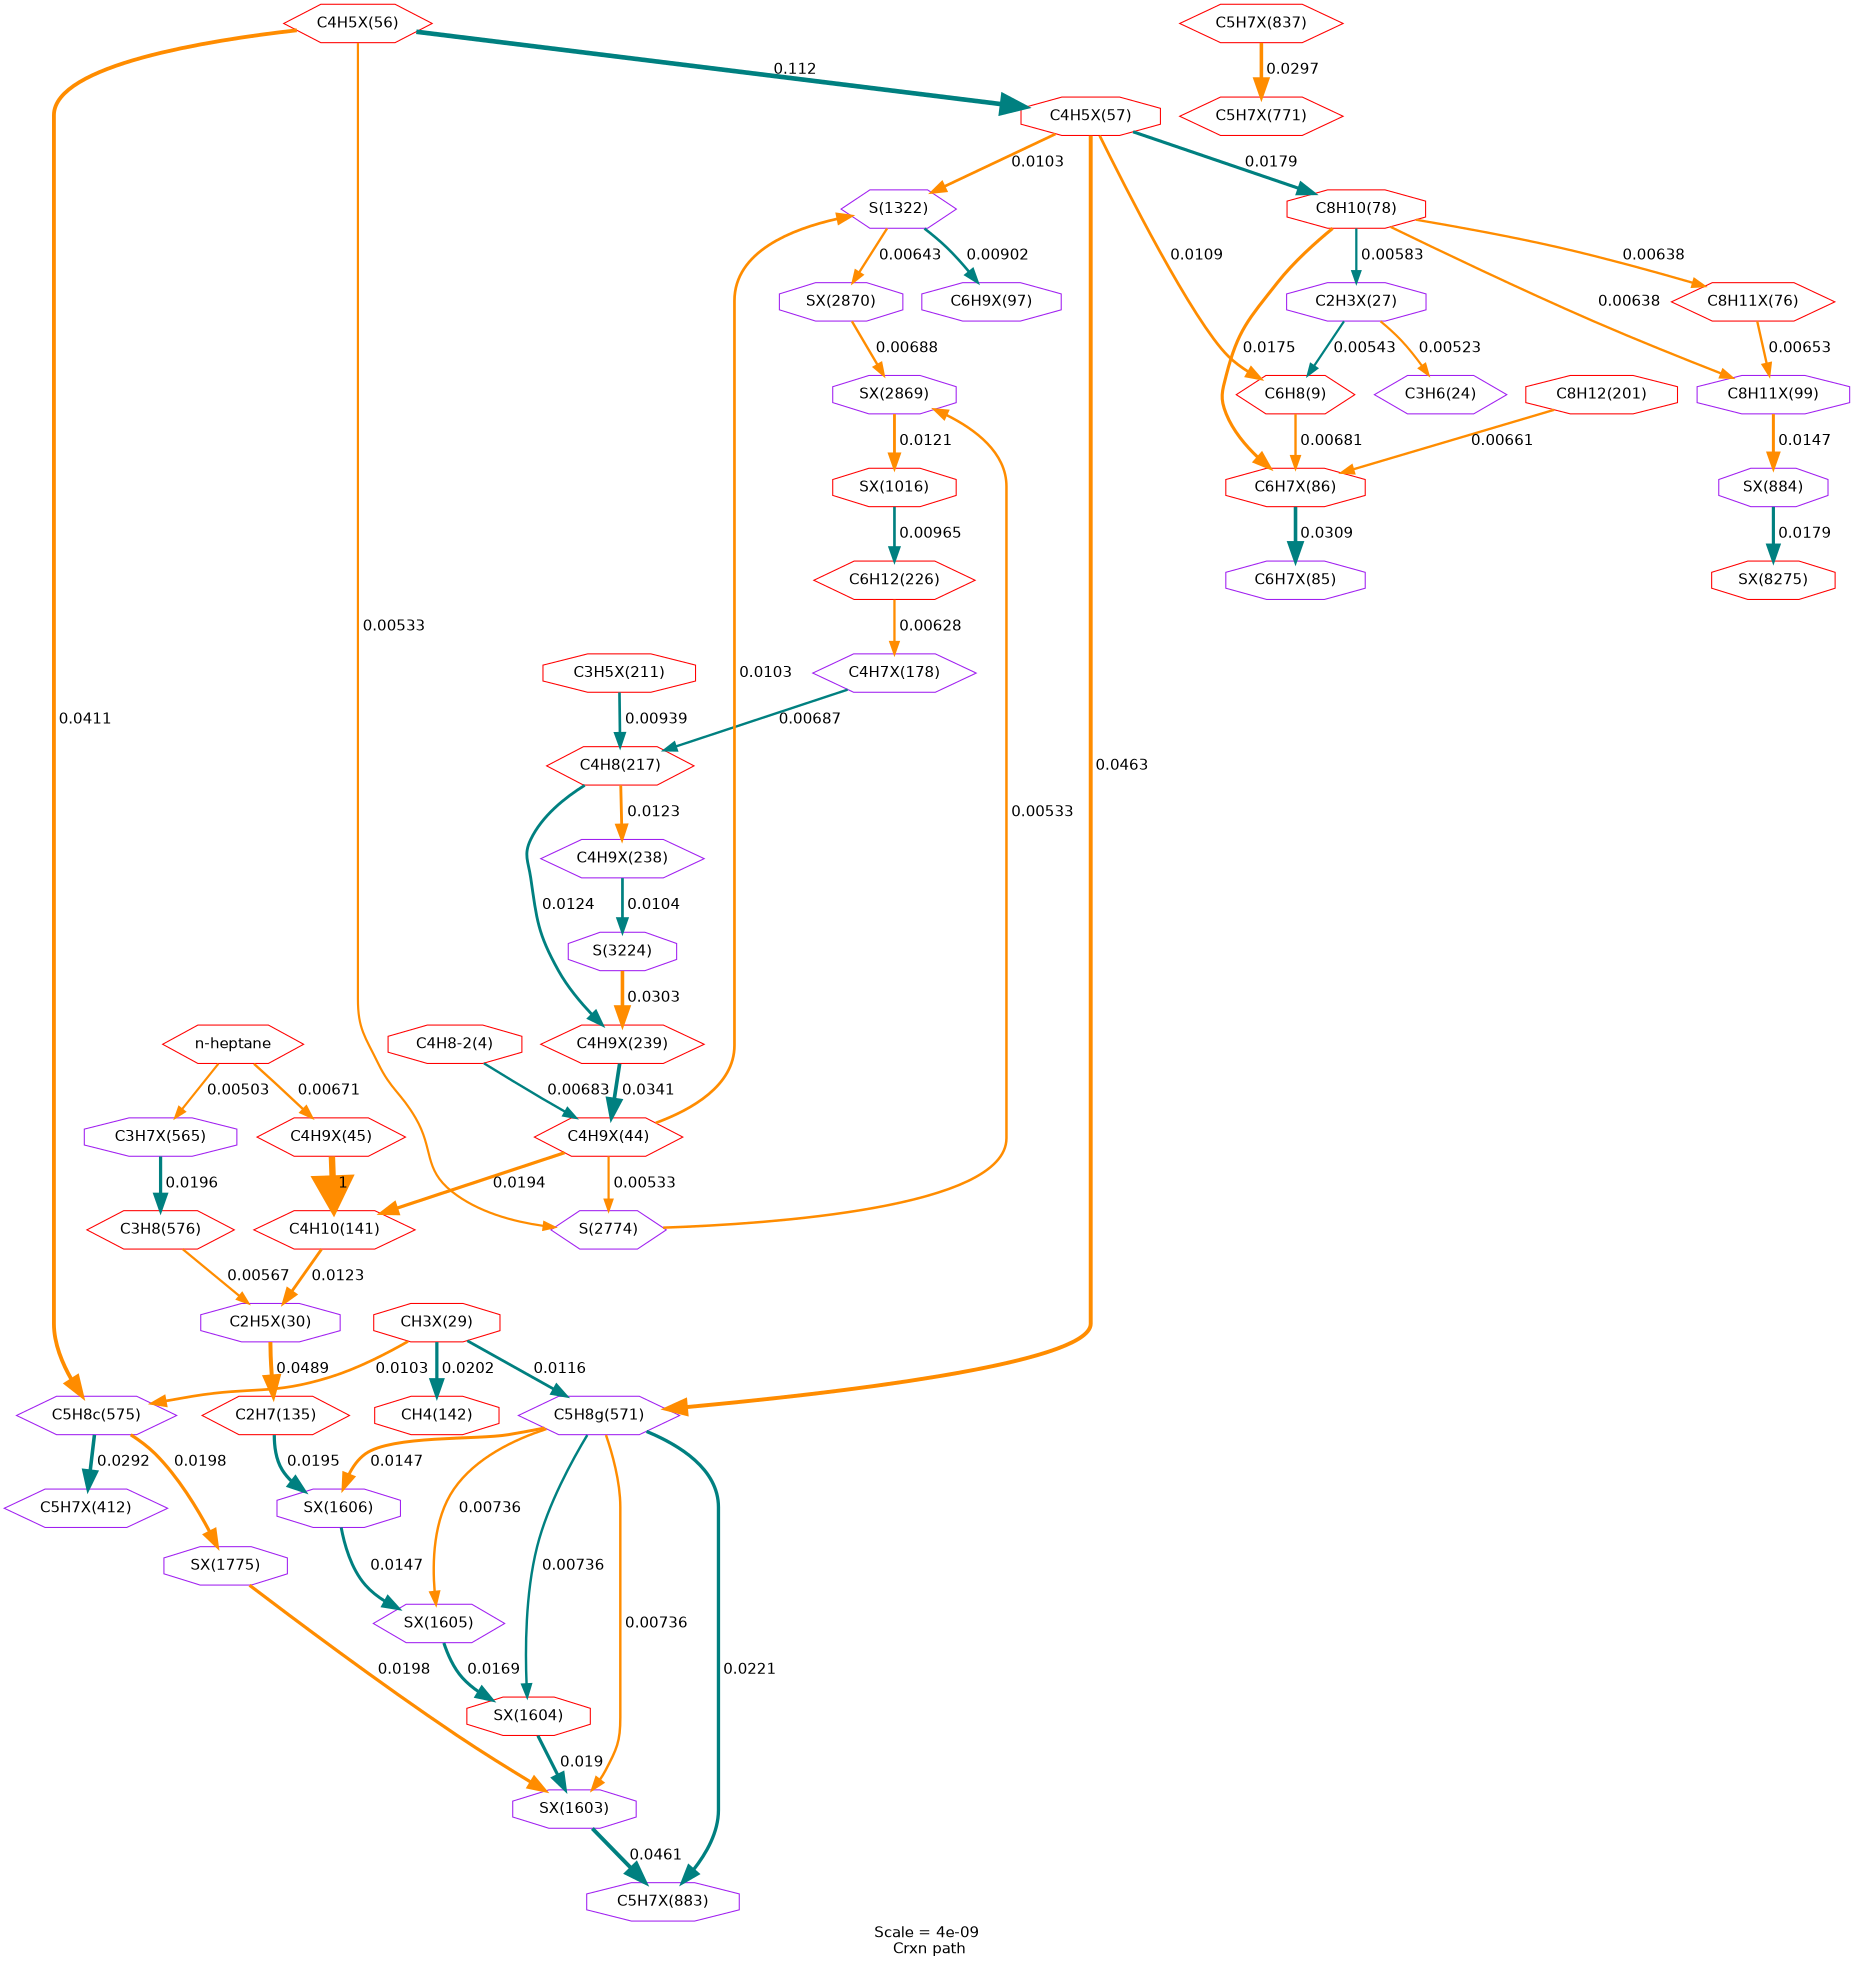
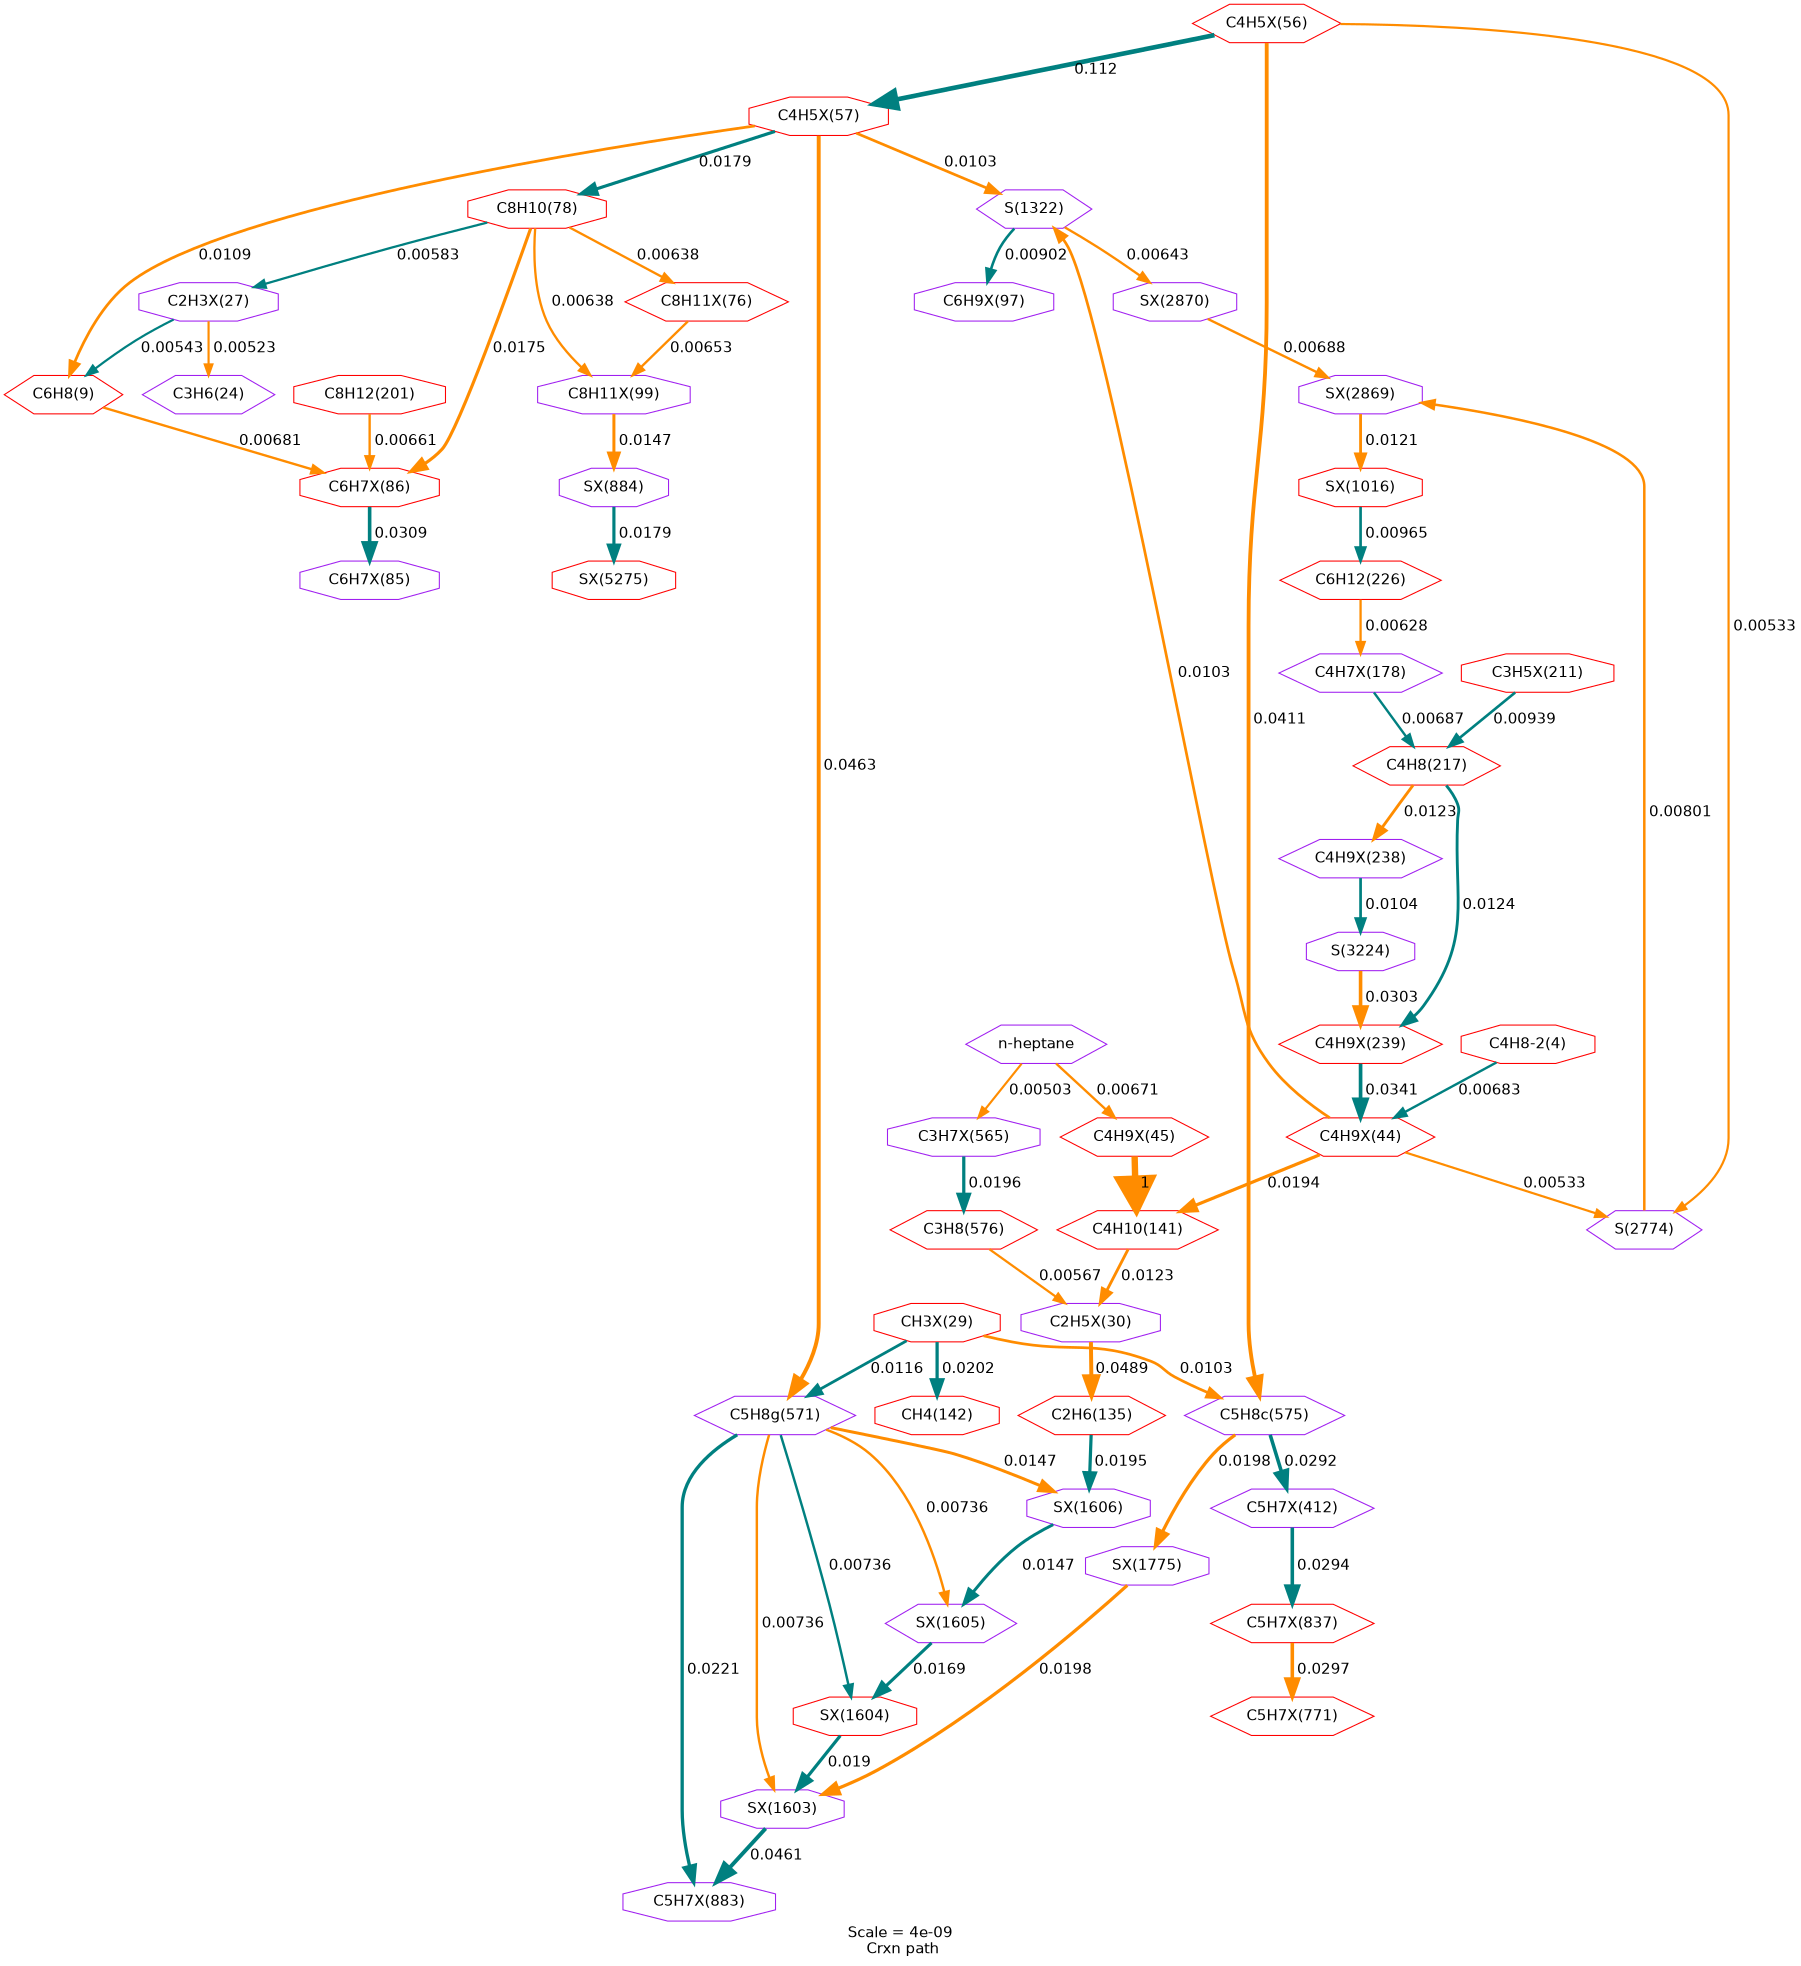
(1773, 580) -> (614, 580)
(1041, 812) -> (1678, 812)
(233, 1044) -> (1036, 1044)
(276, 1415) -> (1092, 1415)
none -> (1292, 1557)
